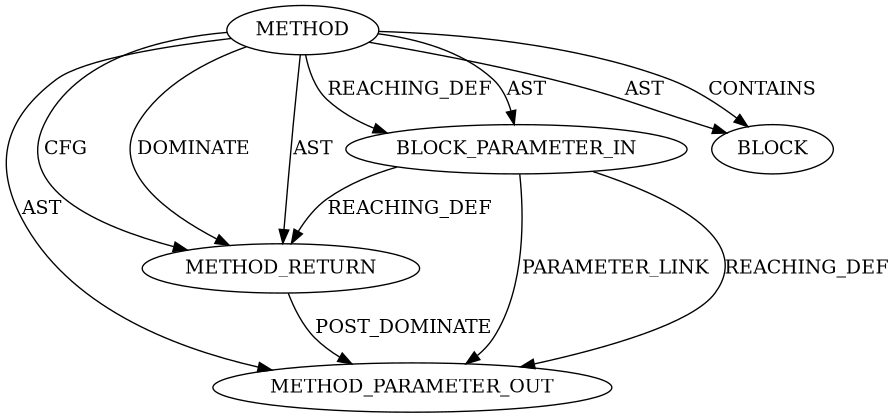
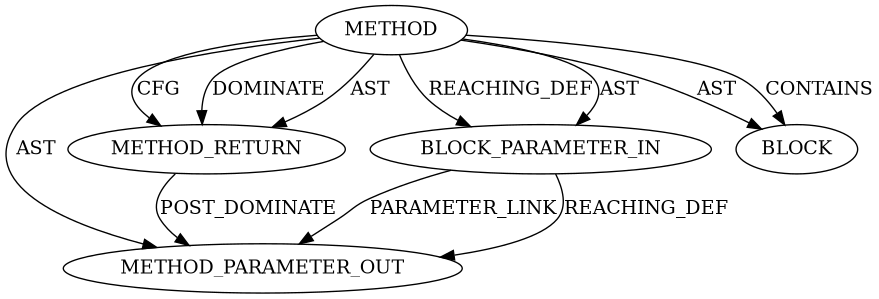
(341, 190) -> none
